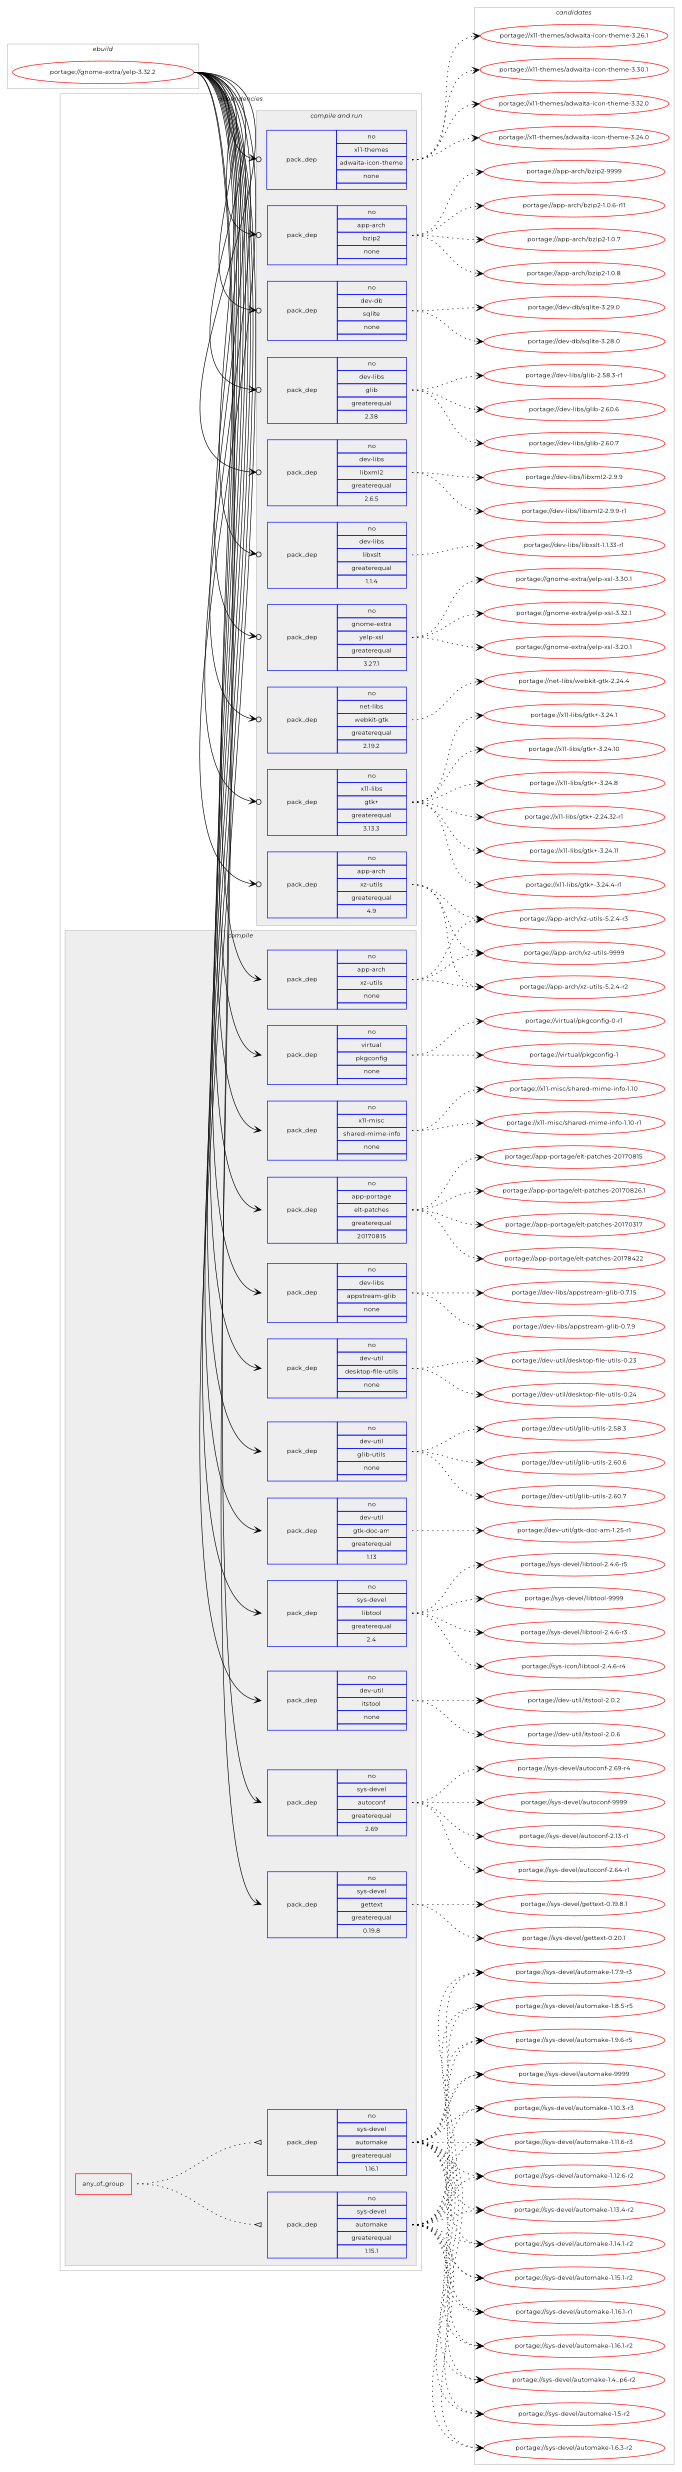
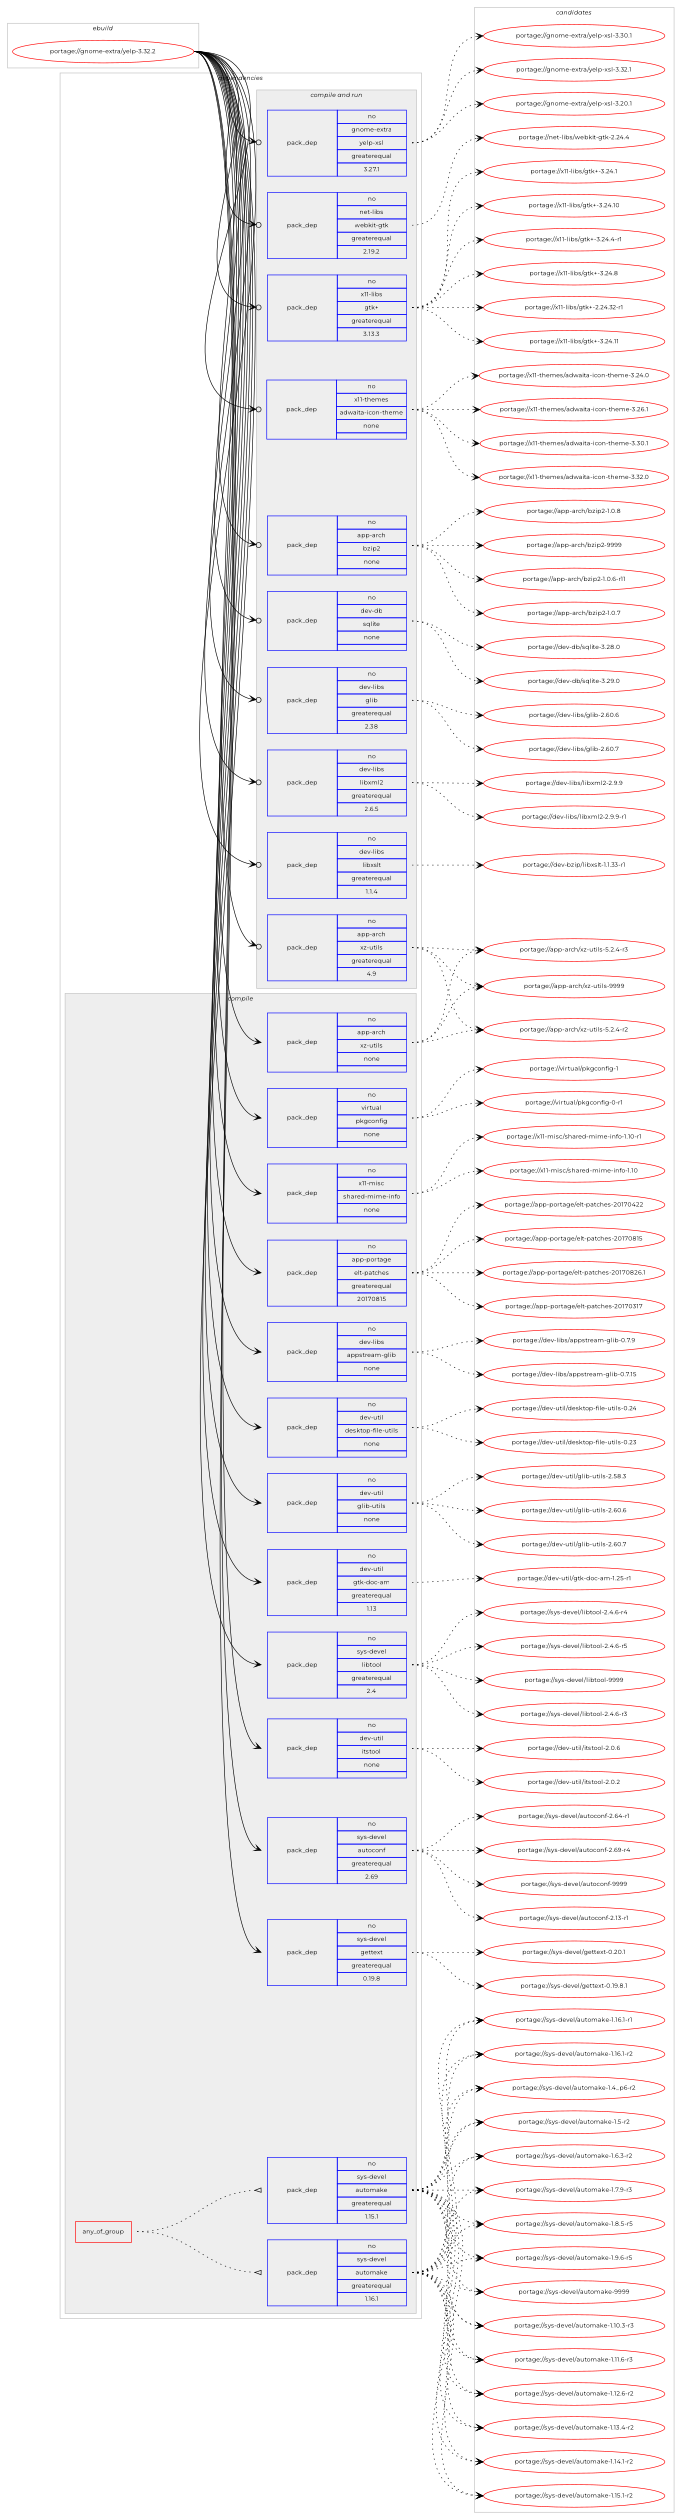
(574, 376) -> none
(574, 545) -> (574, 865)
(574, 1259) -> (574, 1205)
(574, 1667) -> (574, 1613)
